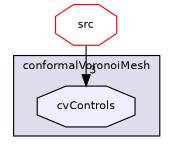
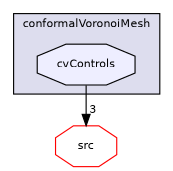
(86, 62) -> (86, 101)
